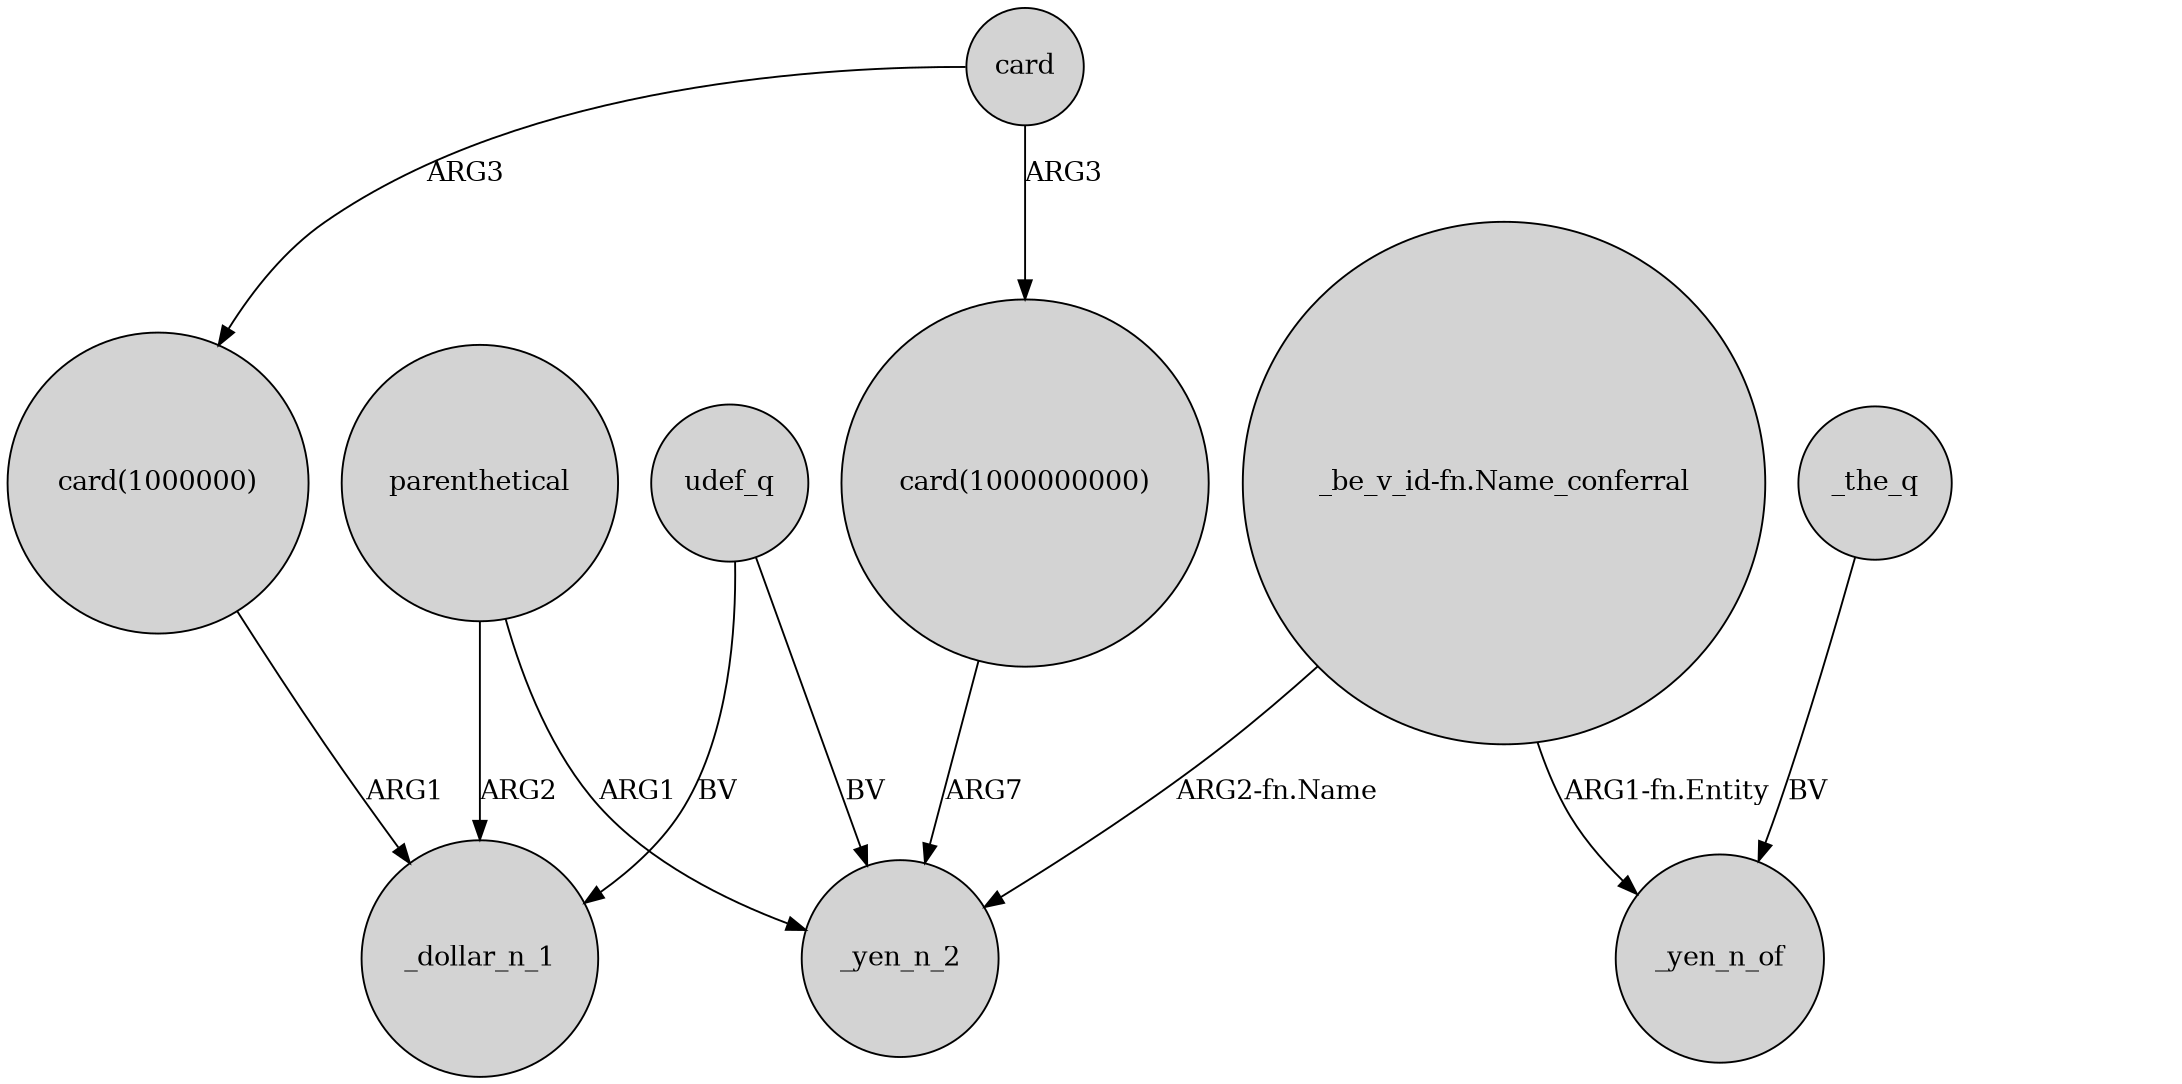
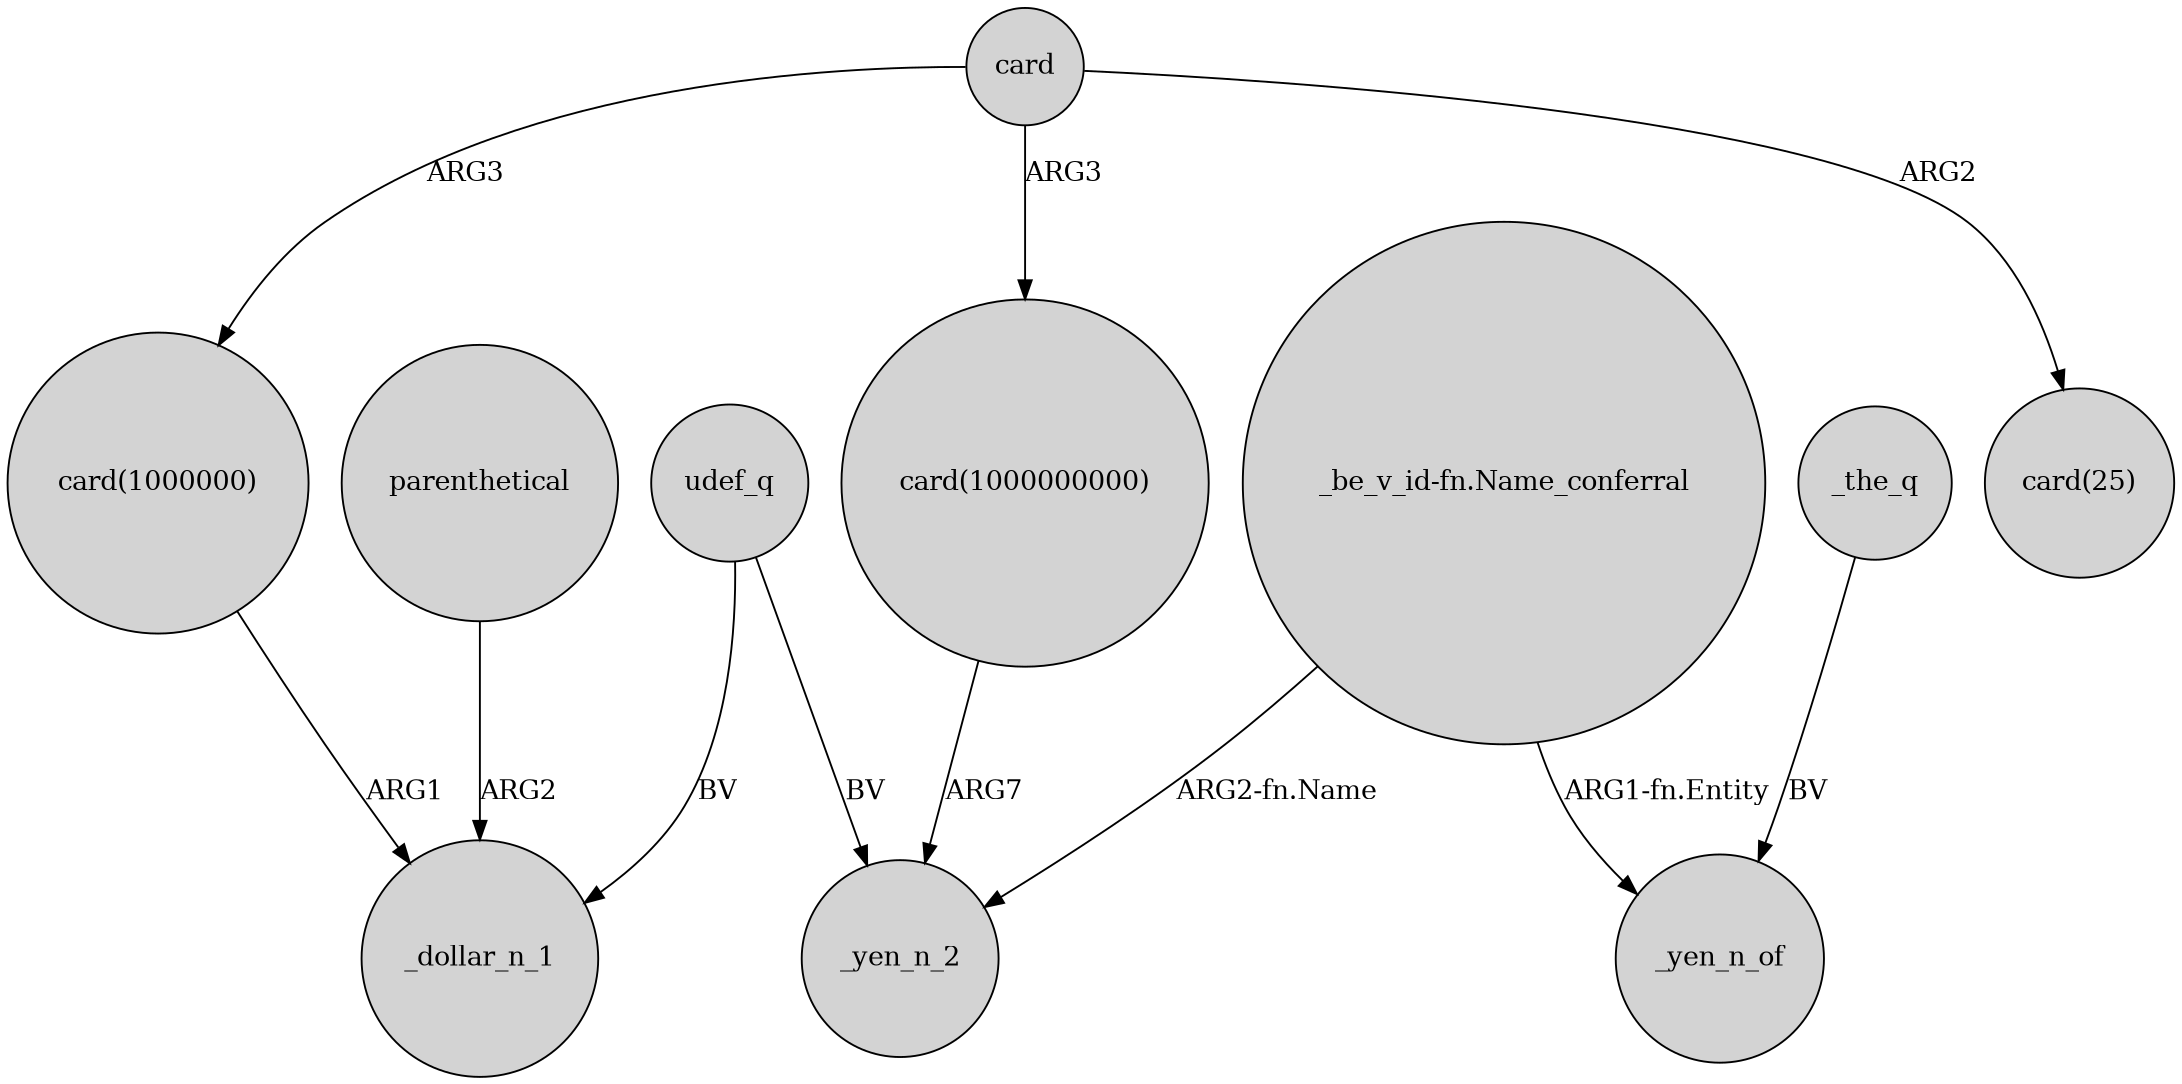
none -> (2080, 483)
(604, 811) -> none
